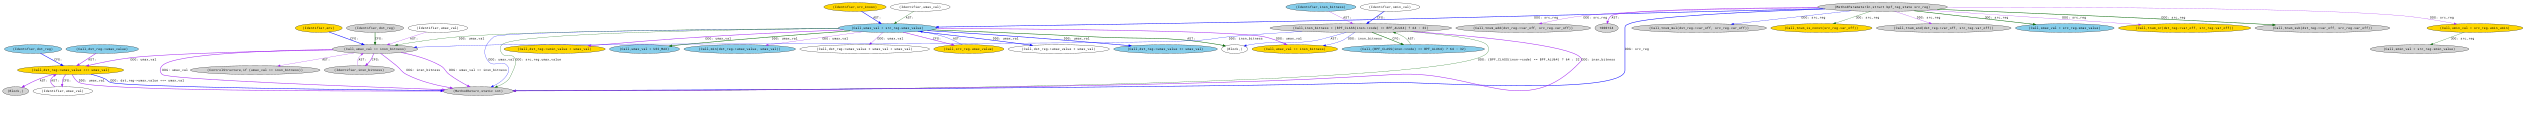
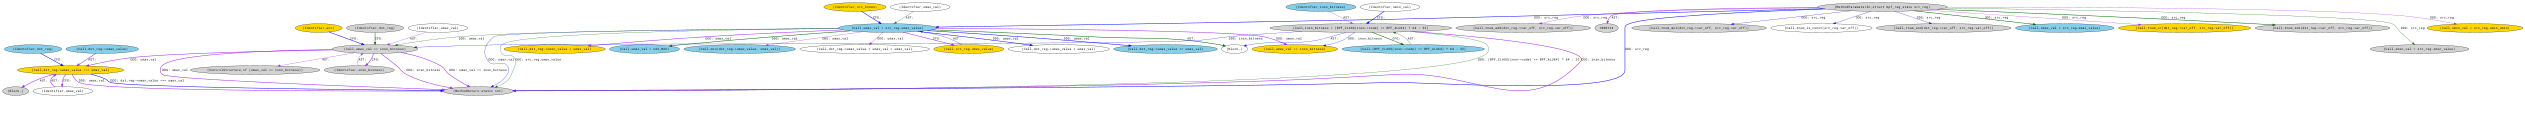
(1853, 17) -> (1853, 17)
(1912, 17) -> (1912, 17)
(878, 18) -> (878, 18)
(1821, 28) -> (1821, 28)
(2448, 38) -> (2183, 13)
